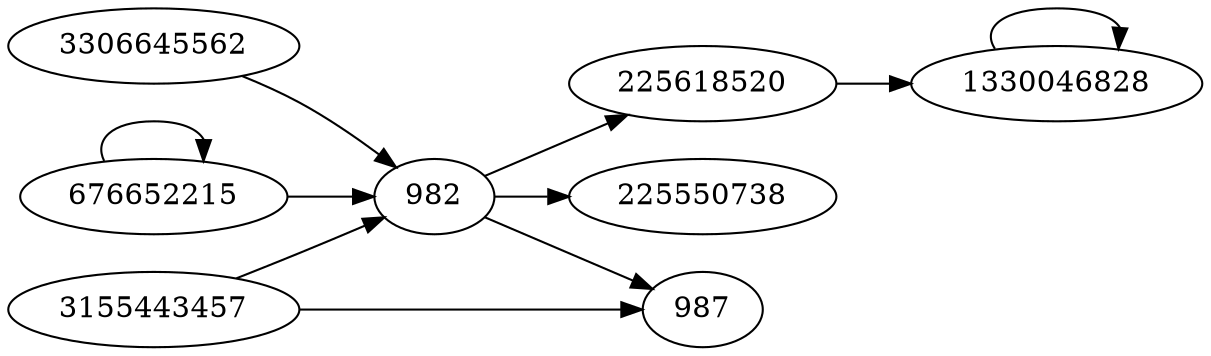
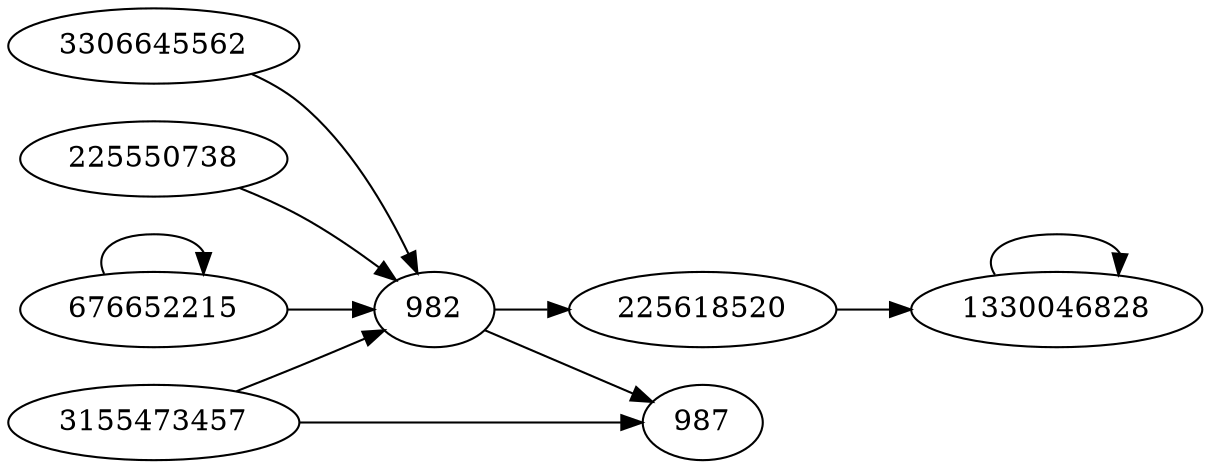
(521, 197) -> (312, 223)
(154, 310) -> (154, 423)
